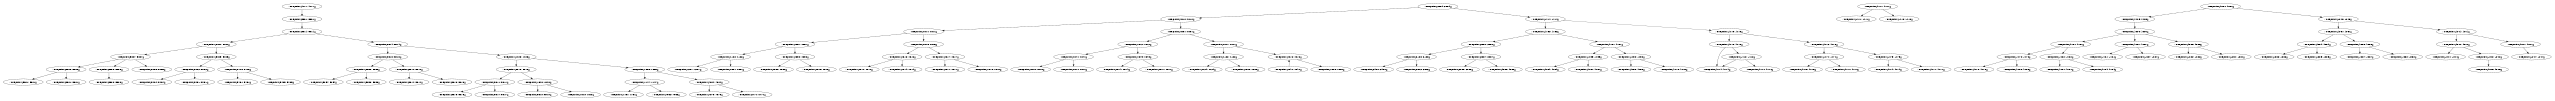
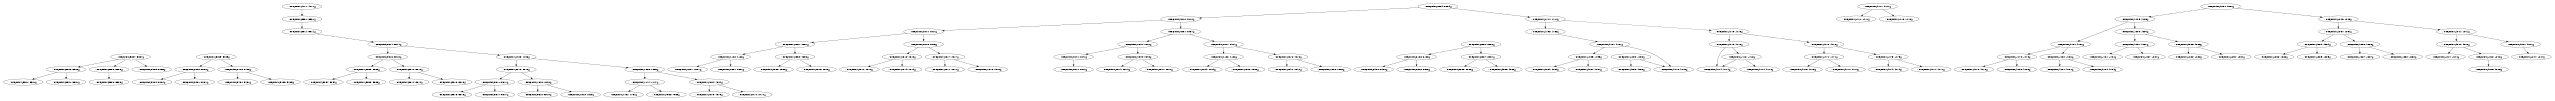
(1514, 38) -> none
(2104, 38) -> (2104, 31)
(216, 44) -> none
(1620, 50) -> (1649, 52)
(1289, 64) -> (1287, 62)
(1031, 69) -> none
